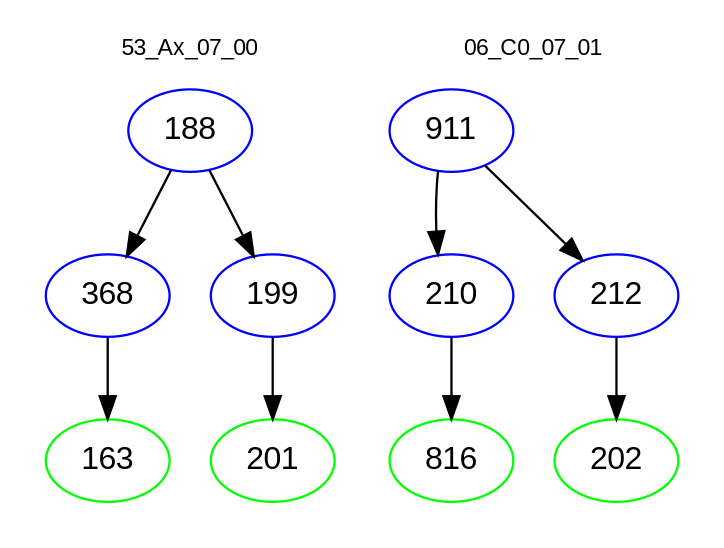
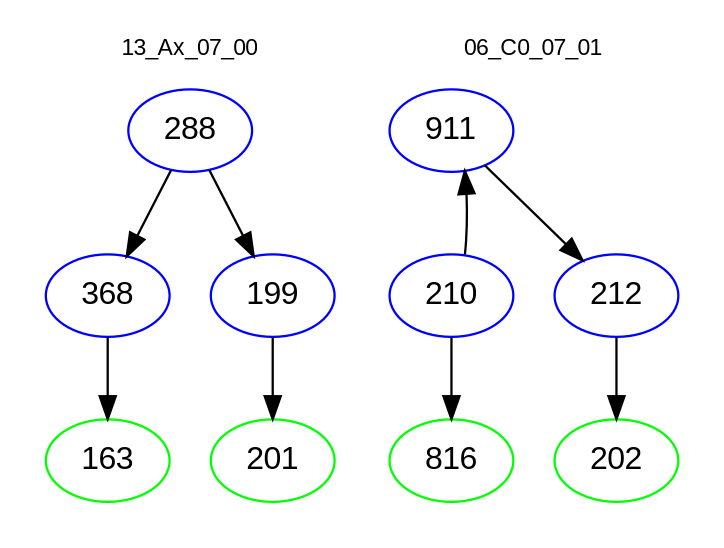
(190, 49) -> (190, 49)
(190, 131) -> (190, 131)
(436, 201) -> (467, 224)
